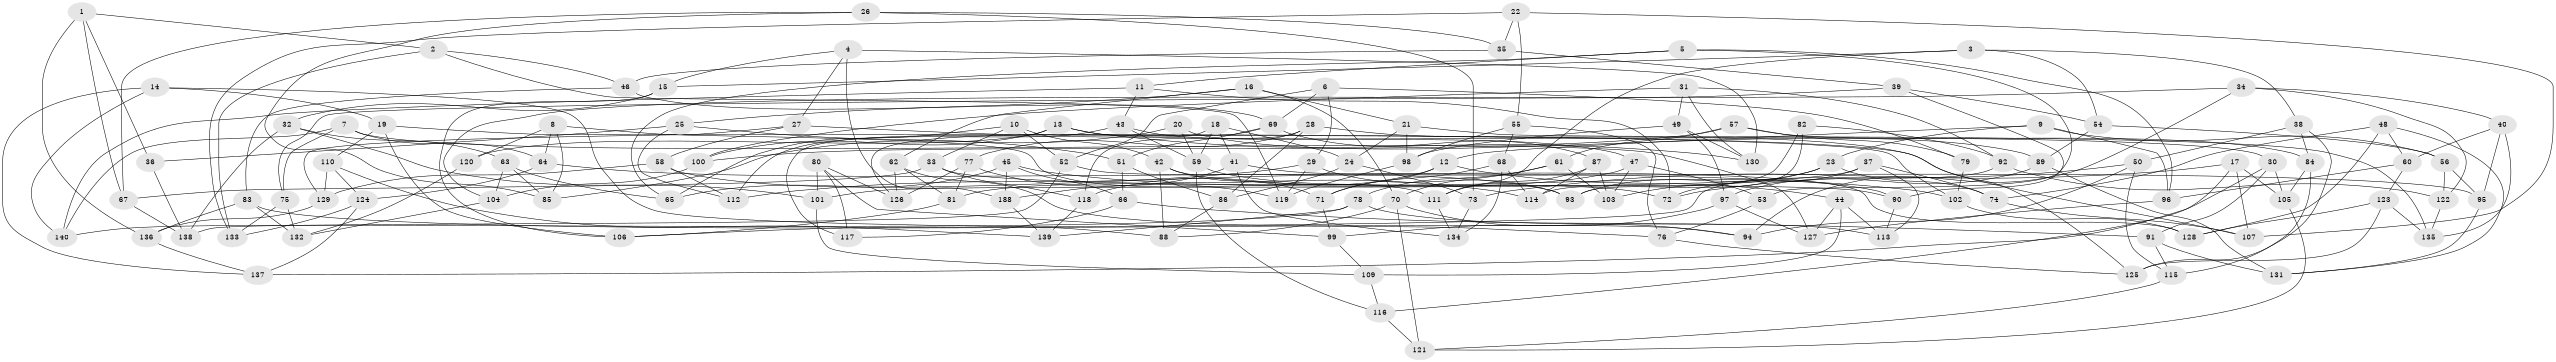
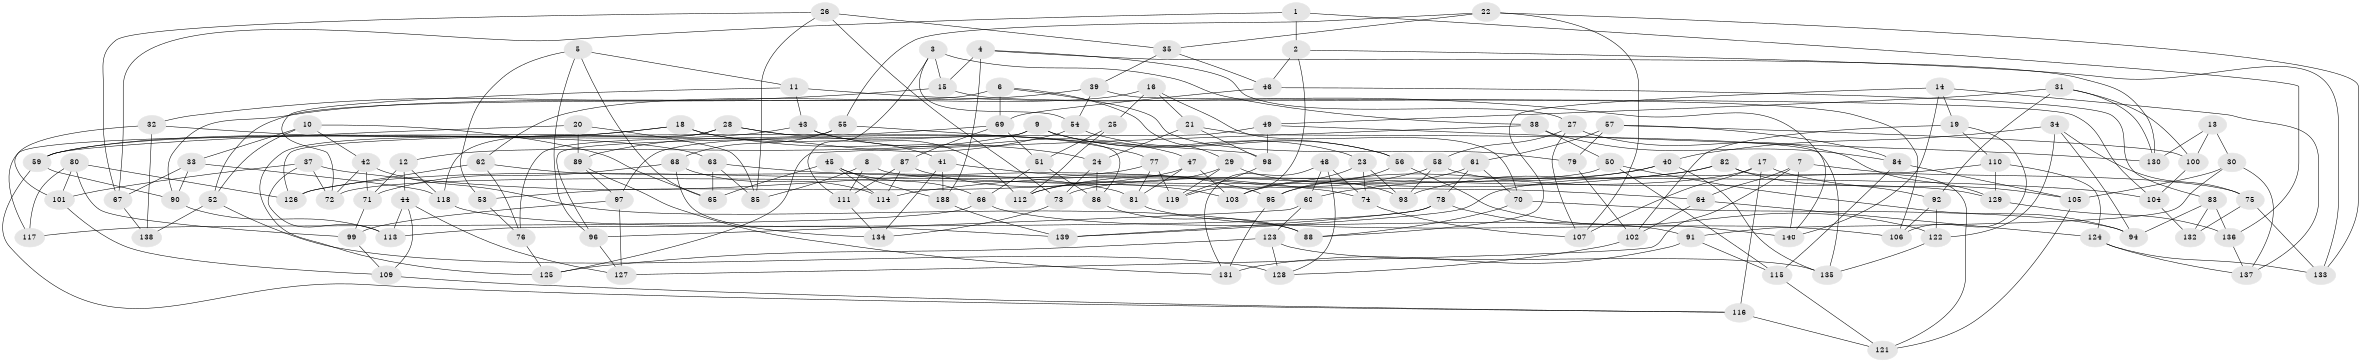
(150, 162) -> none
(467, 162) -> none
(1408, 279) -> (1922, 178)
